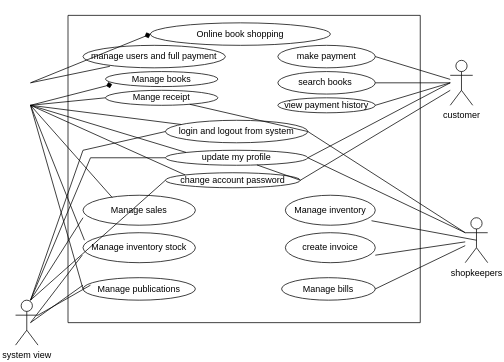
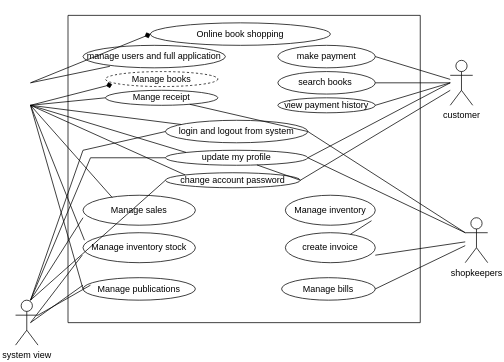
(154, 57) -> (154, 57)
(162, 79) -> (162, 79)
(422, 230) -> (361, 227)
